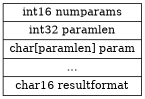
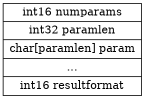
(72, 86) -> (72, 86)
